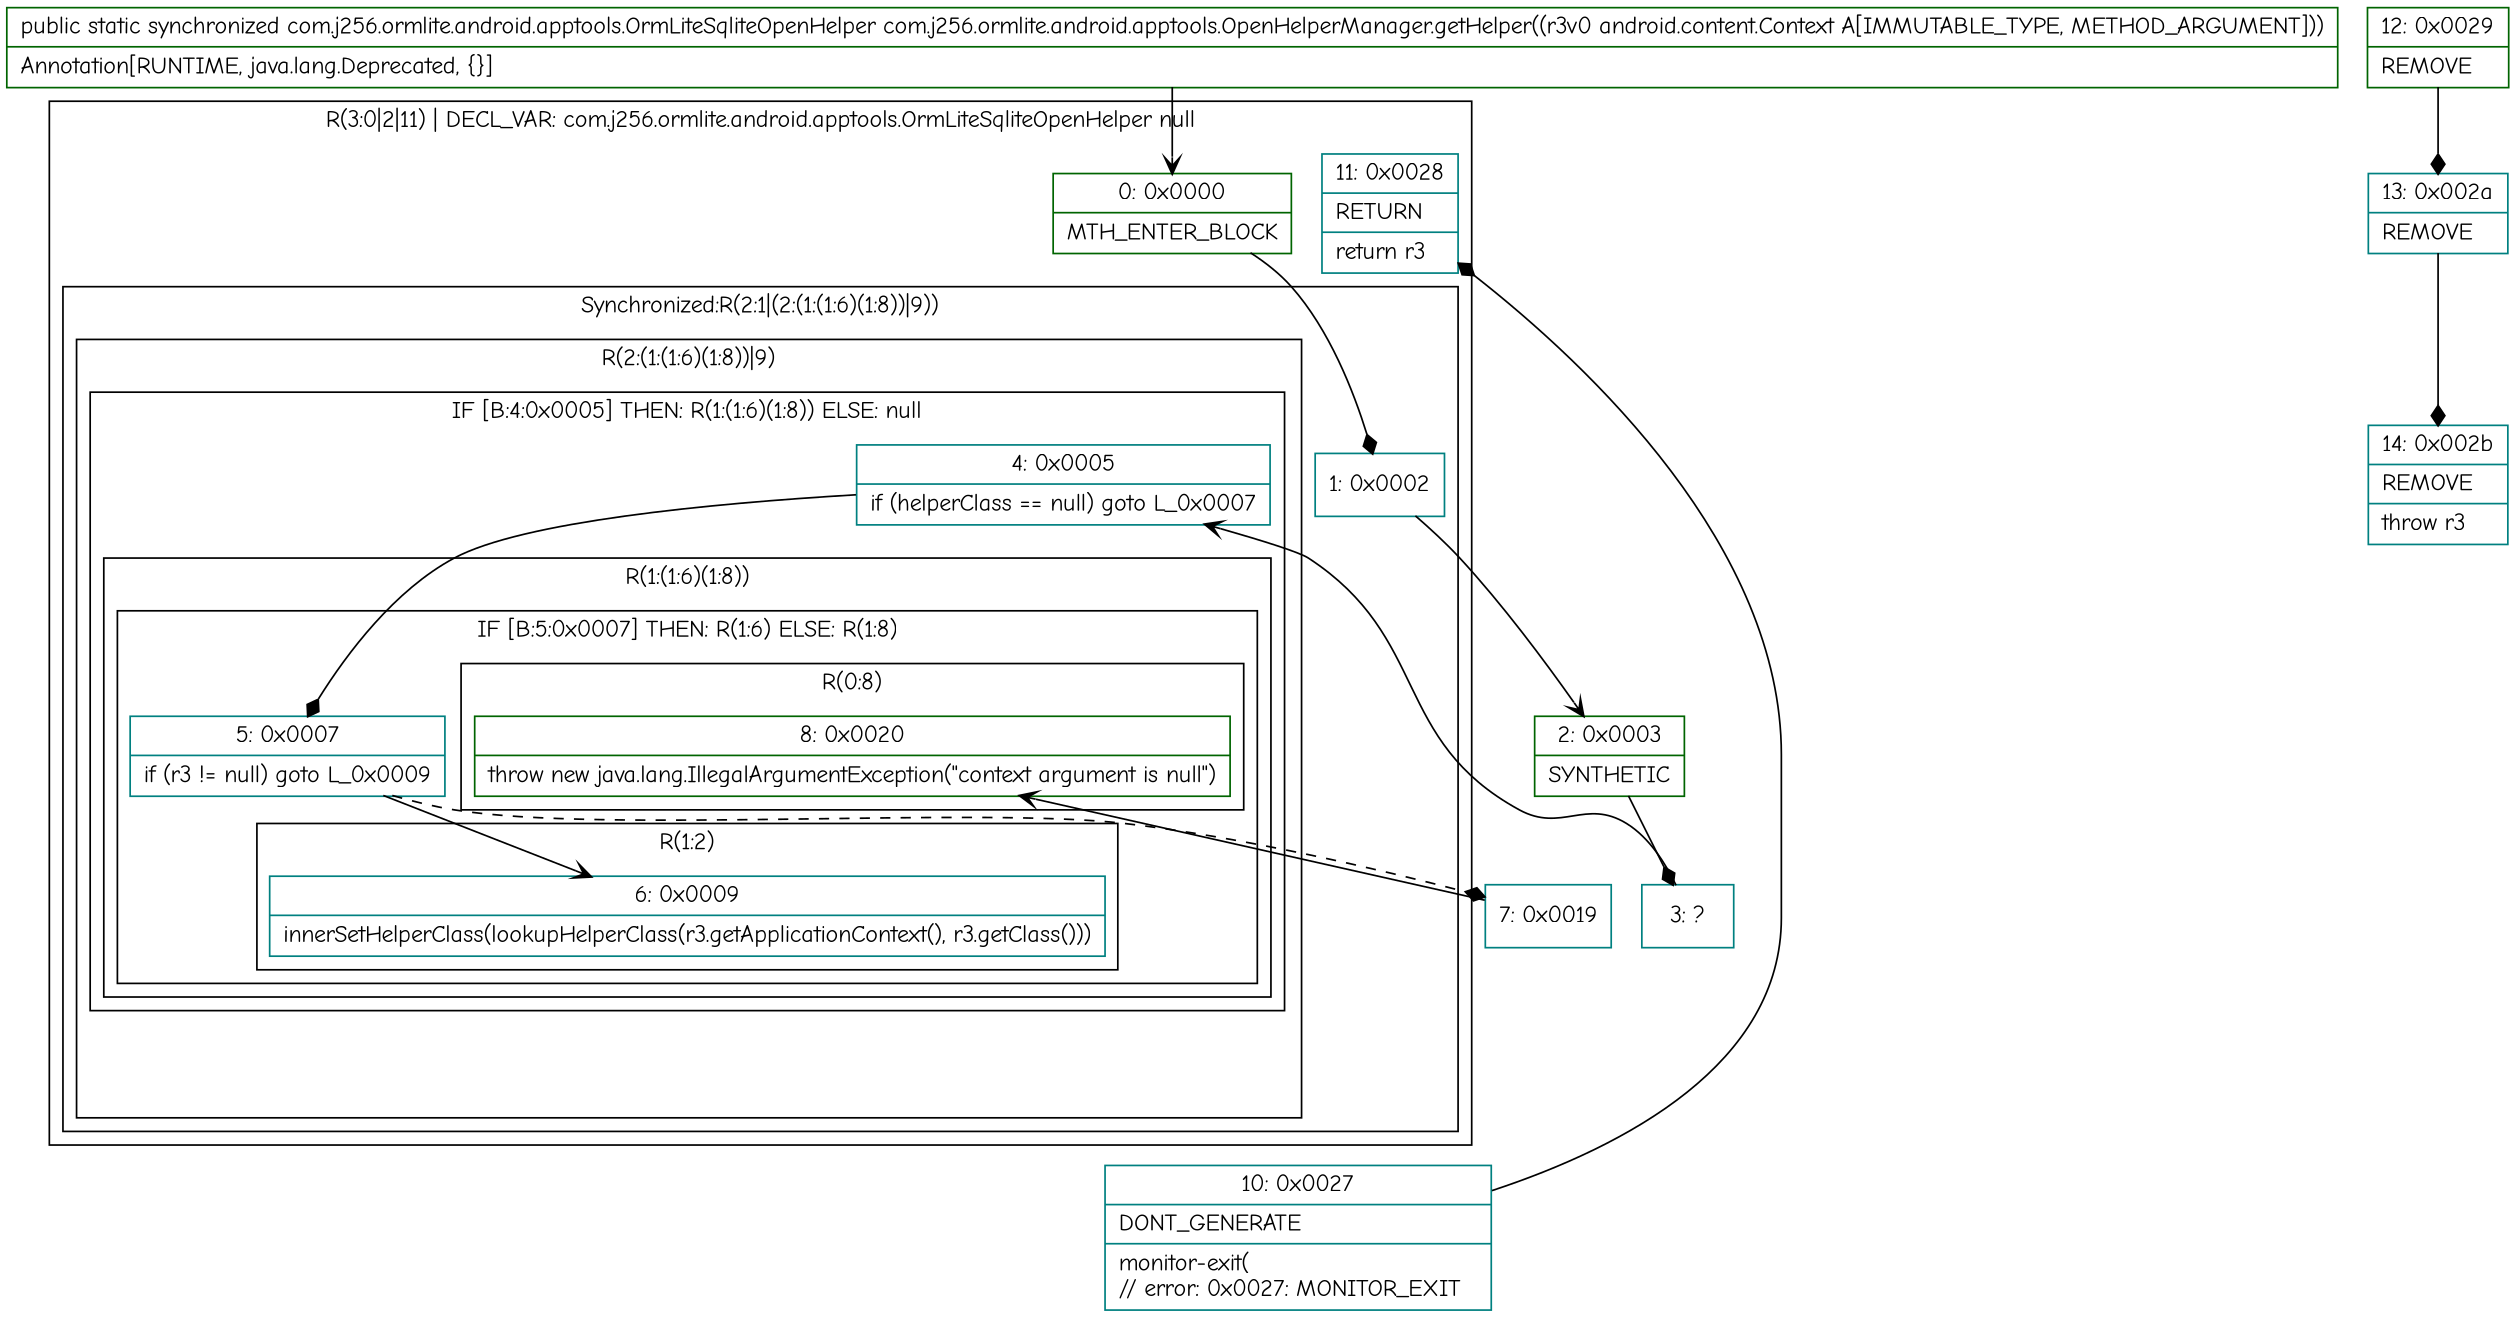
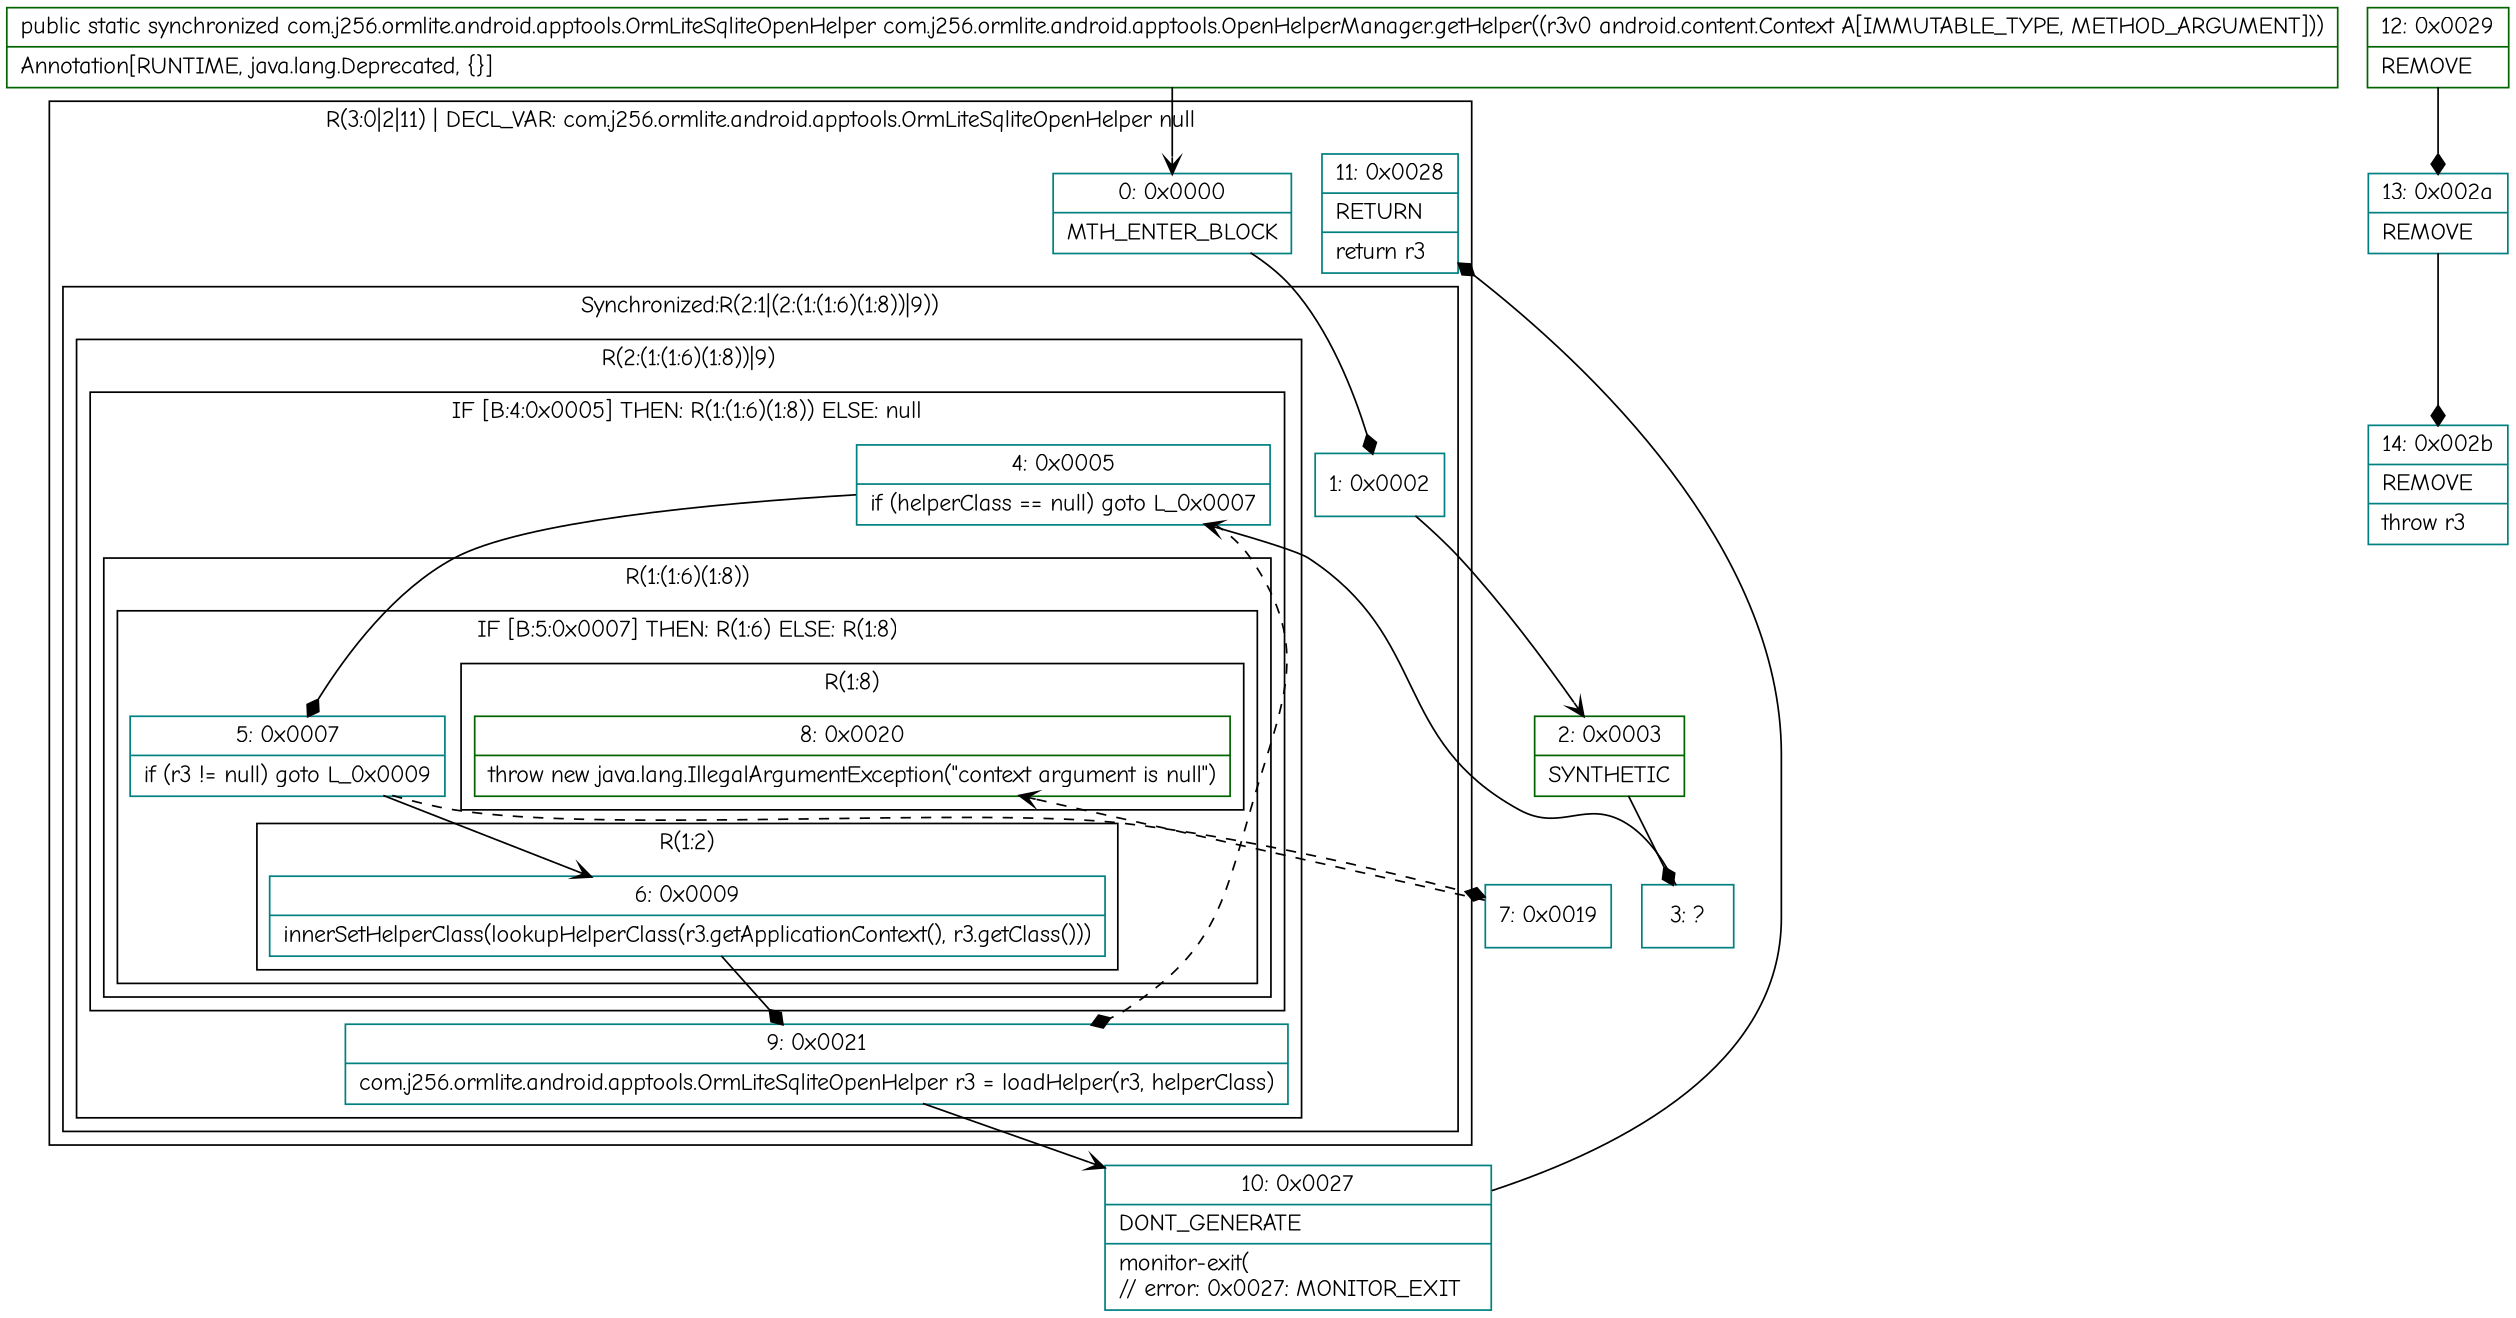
(1172, 214) -> (1172, 214)
(852, 683) -> (852, 683)
(1260, 850) -> (1260, 850)
none -> (817, 1064)
